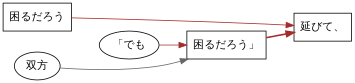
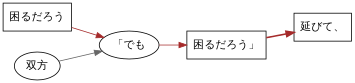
(179, 21) -> (84, 31)
(120, 69) -> (77, 57)
